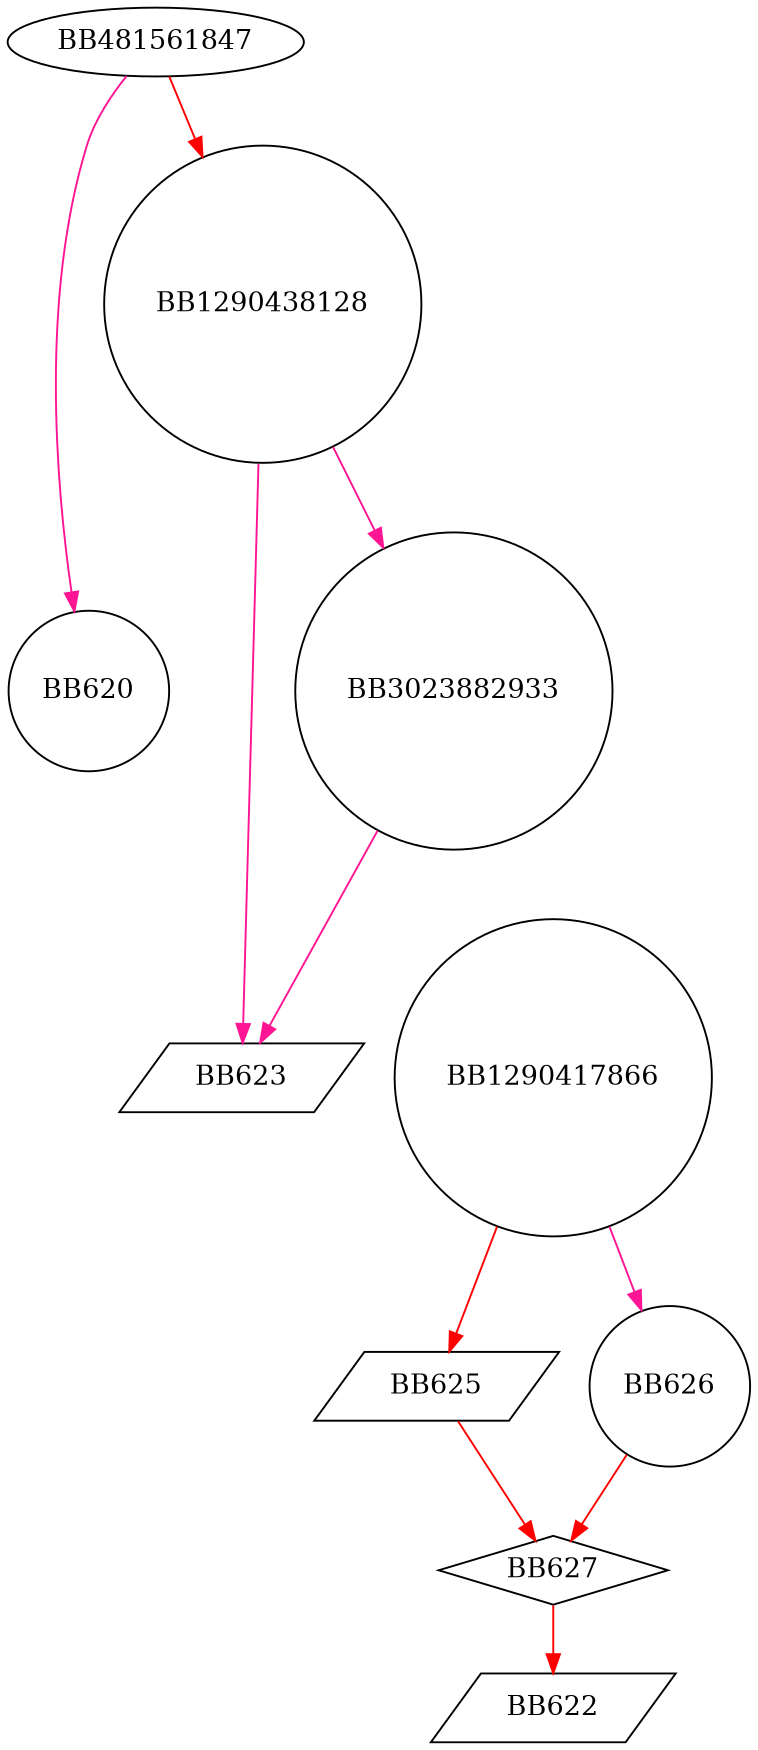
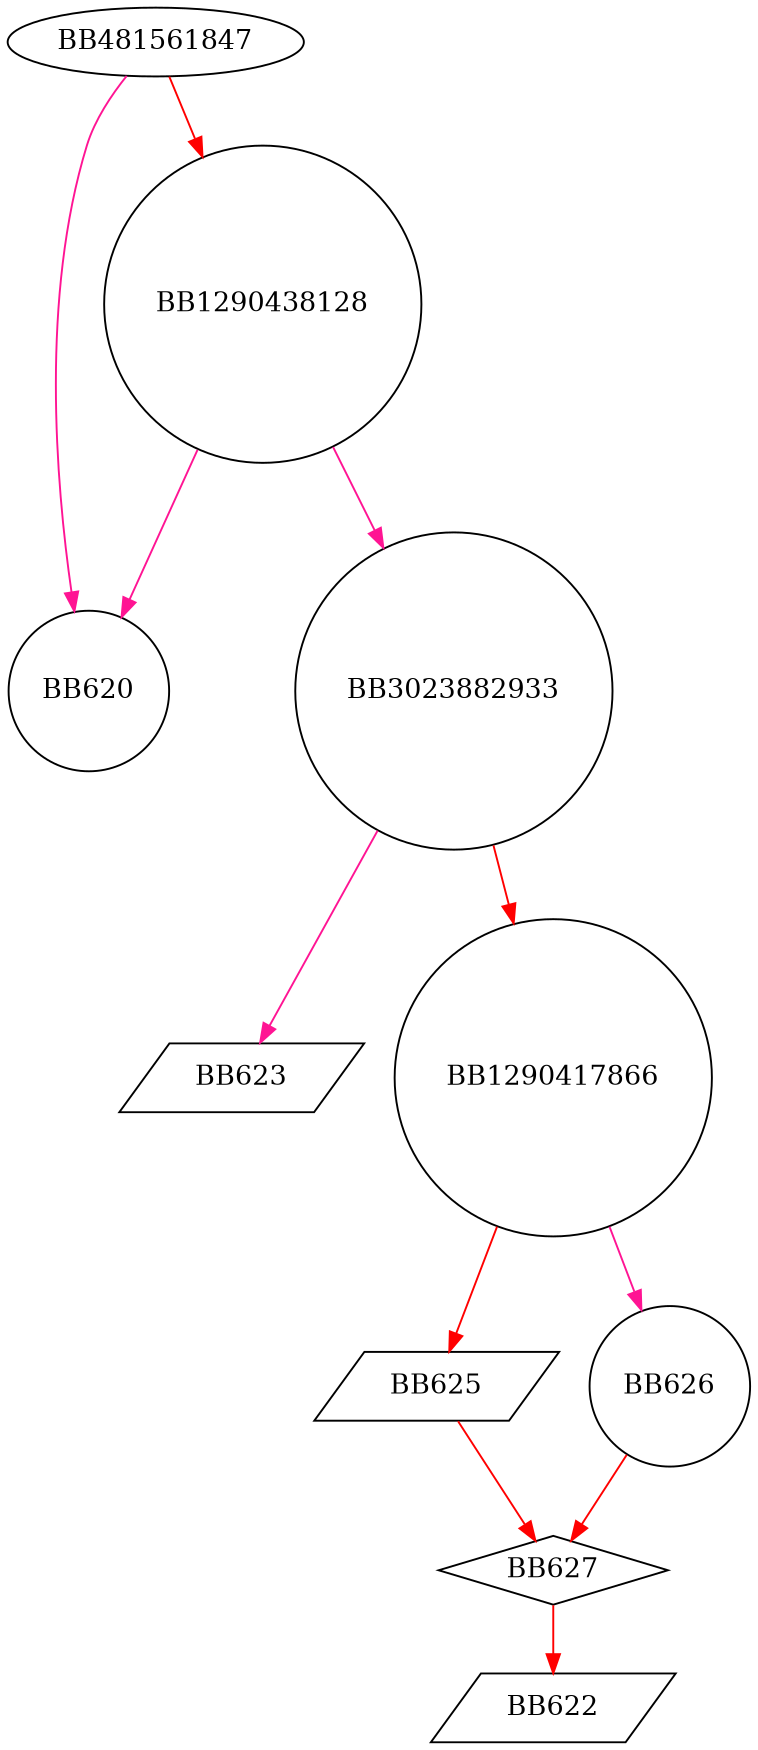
(251, 744) -> (164, 525)
none -> (501, 875)
